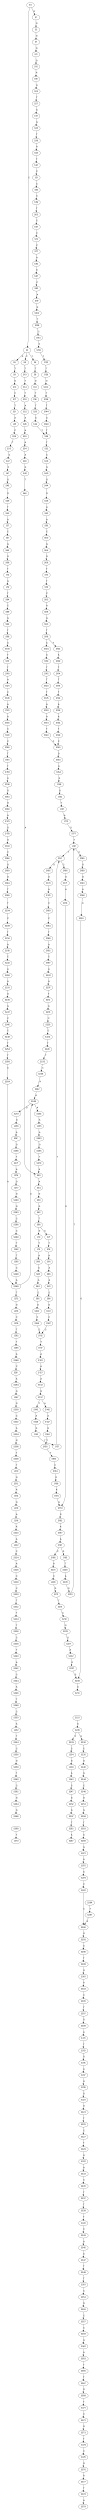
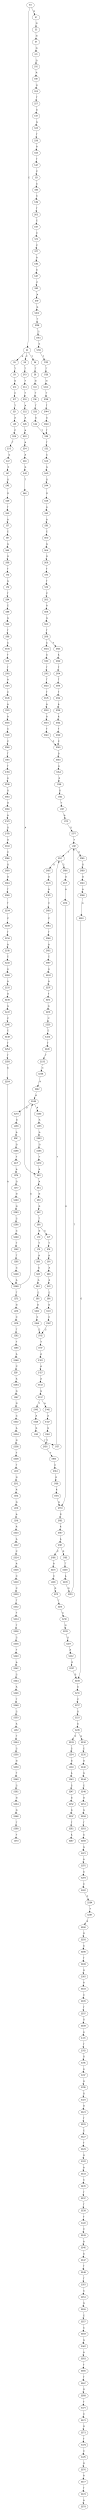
none -> (77, 1706)
none -> (16, 1822)
(83, 1908) -> (86, 1896)
